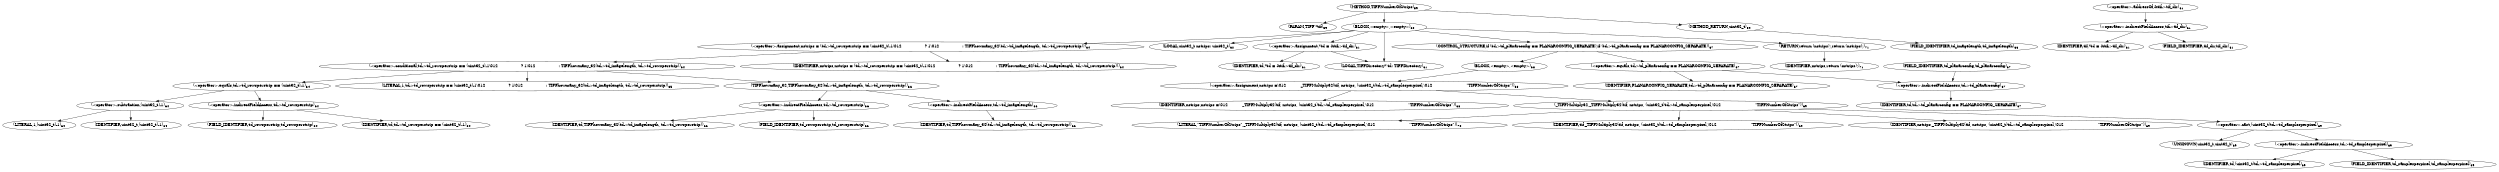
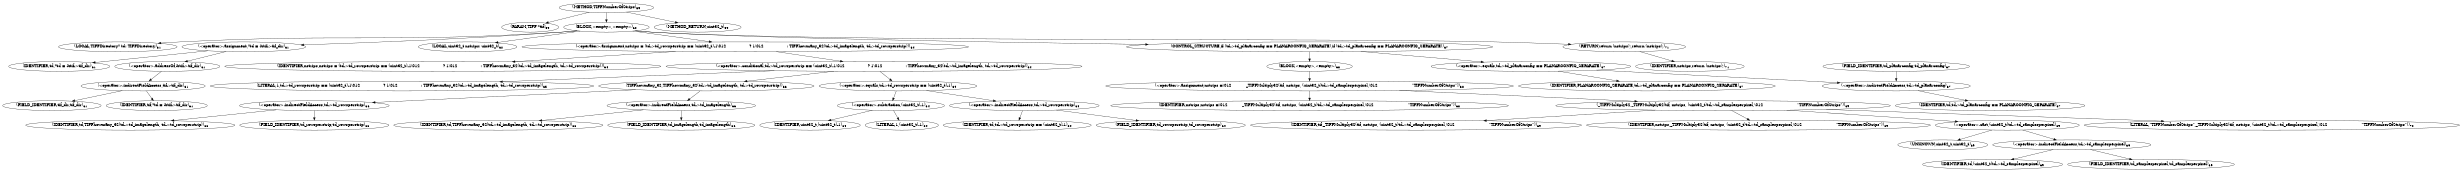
(1835, 36) -> (681, 114)
(1348, 56) -> (207, 56)
